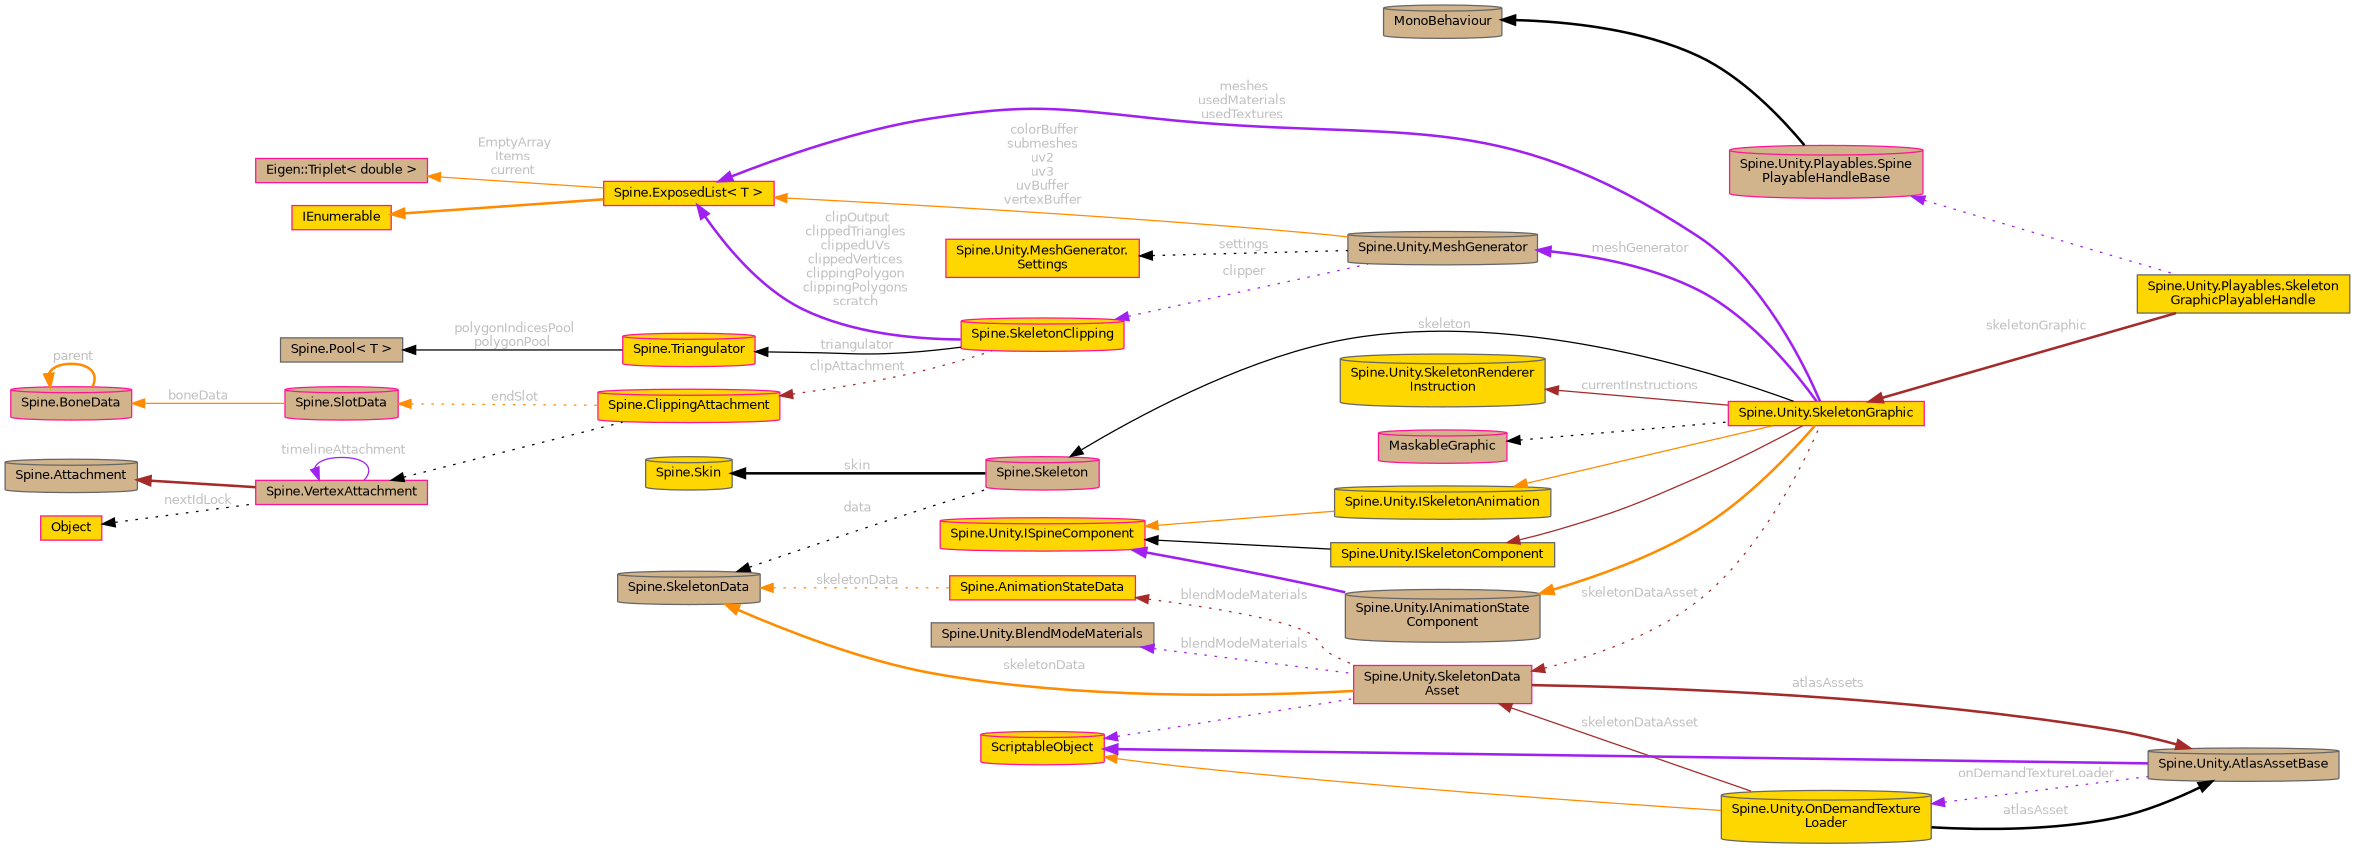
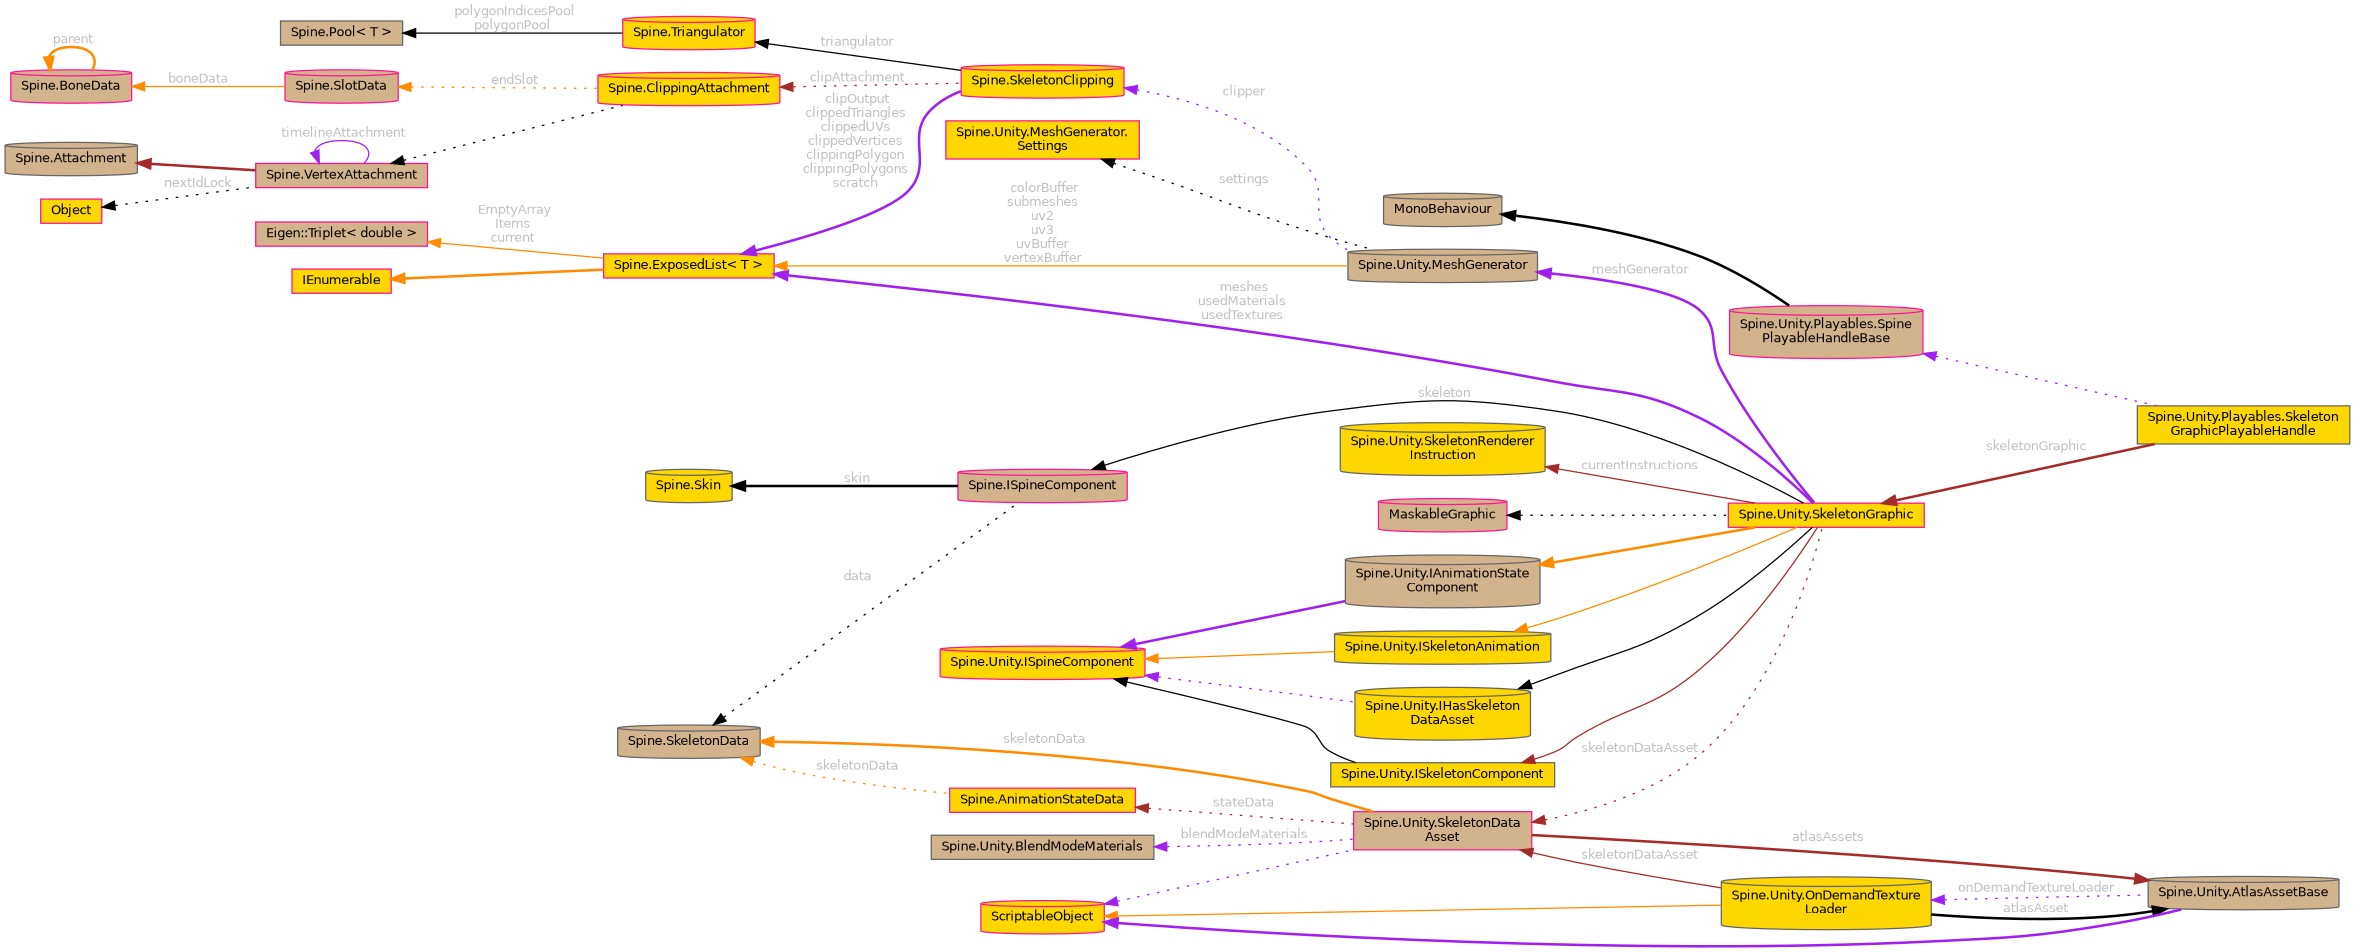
(1043, 473) -> (1043, 486)
(1242, 596) -> (1242, 803)
none -> (1443, 714)
